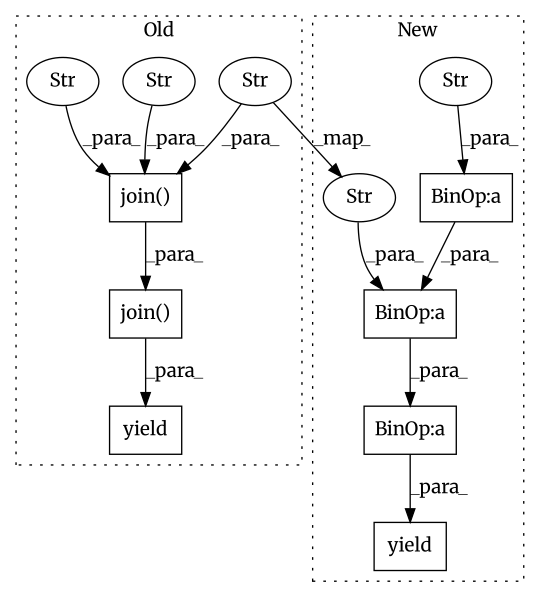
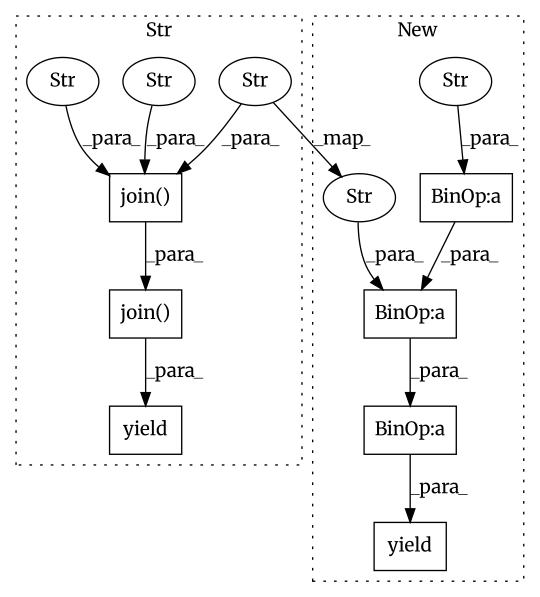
(159, 31) -> (159, 31)
